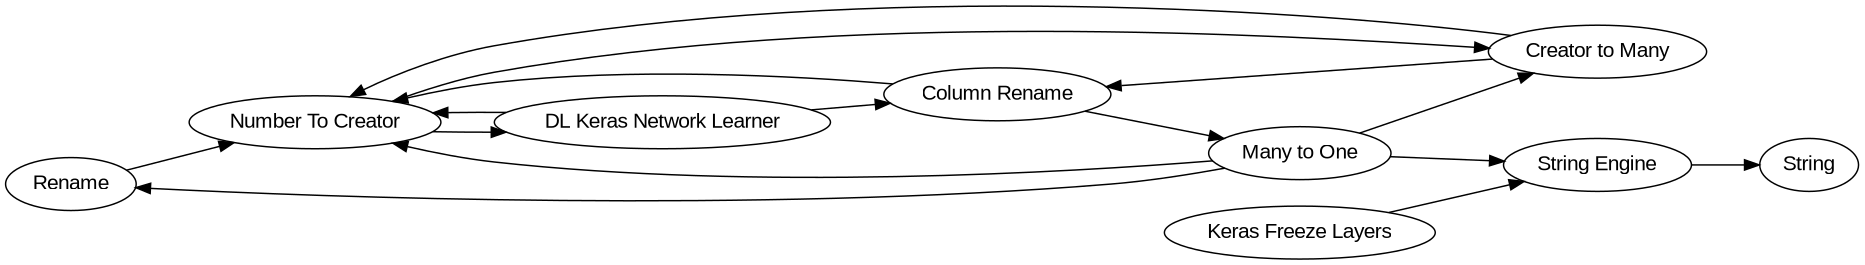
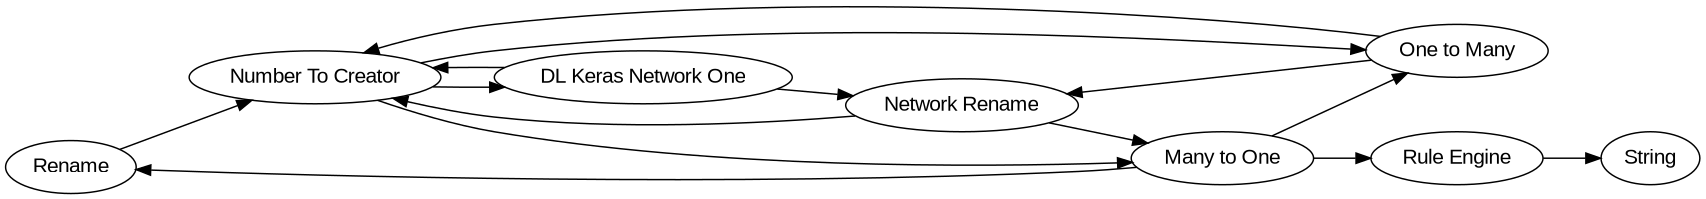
(1597, 52) -> (1457, 51)
(997, 94) -> (962, 105)
(662, 122) -> (643, 77)
(1597, 165) -> (1457, 158)
(809, 177) -> (745, 159)
(1300, 233) -> none
